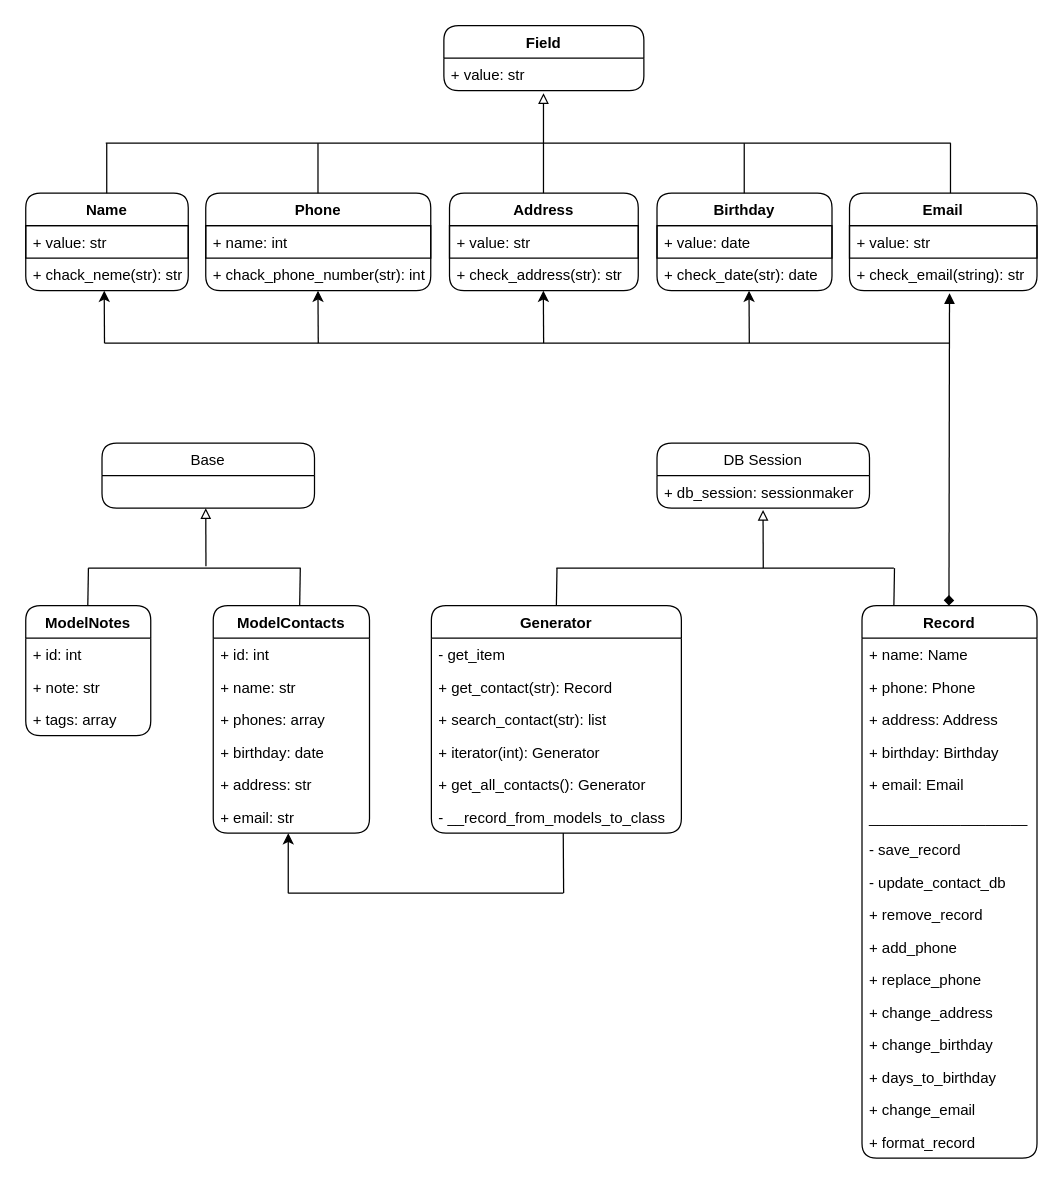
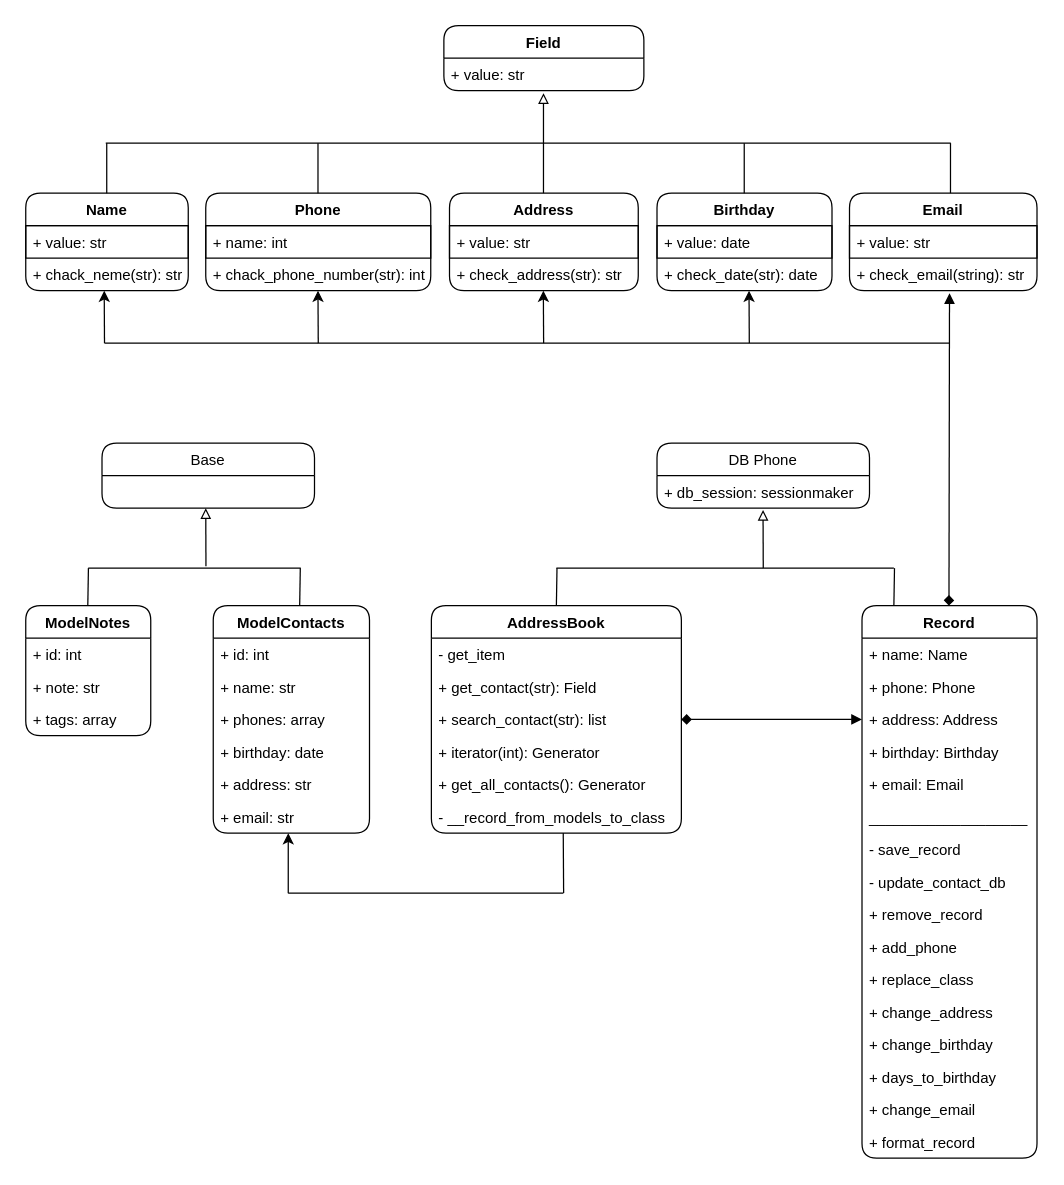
(763, 460) -> (763, 460)
(556, 623) -> (556, 623)
(541, 688) -> (533, 688)
none -> (771, 719)
(928, 980) -> (926, 980)
